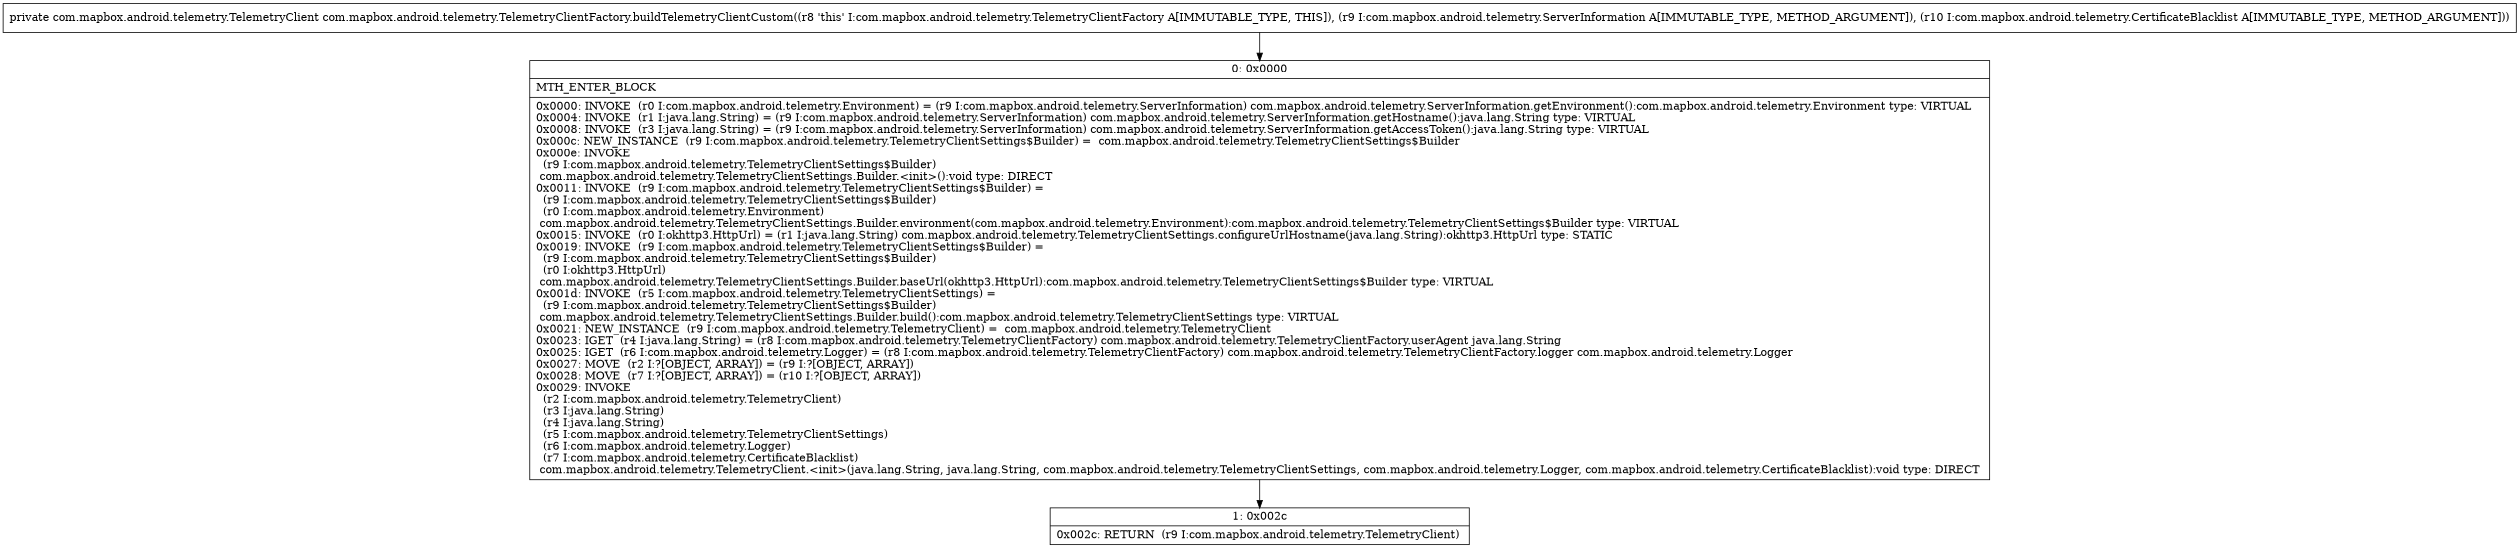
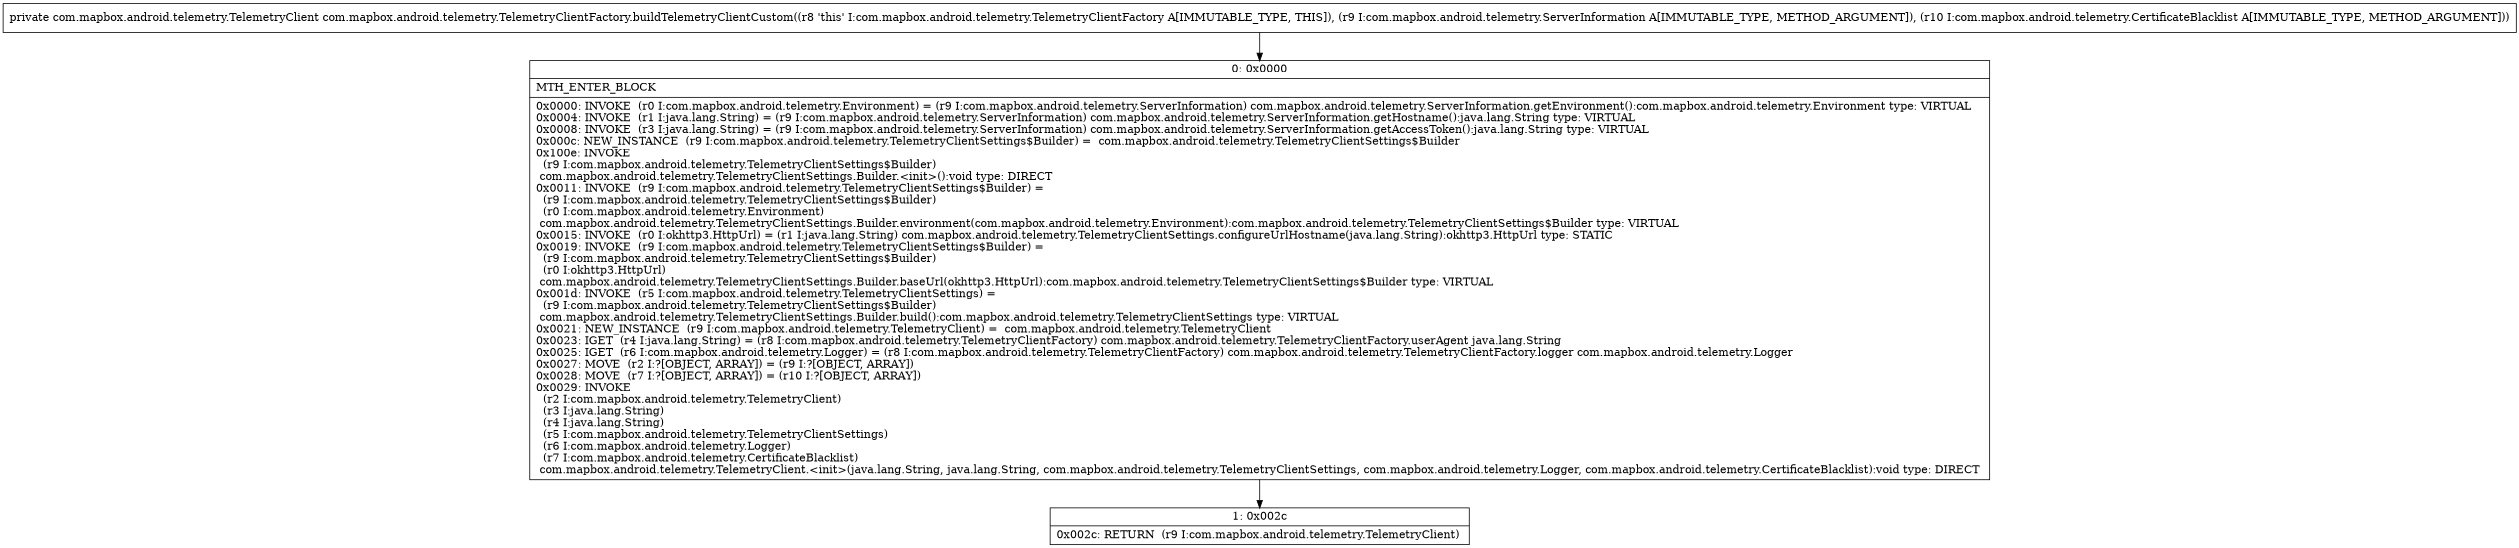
(587, 153) -> (587, 153)
